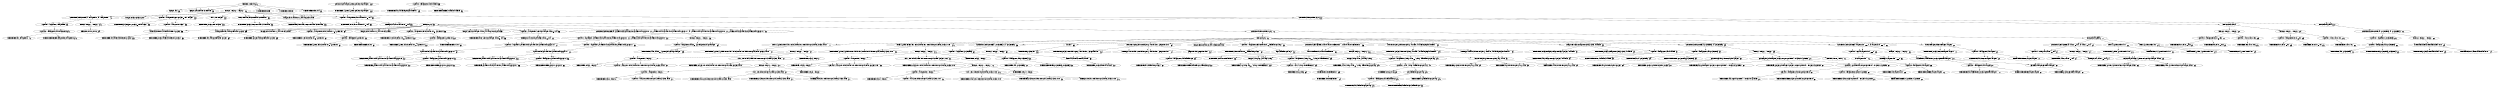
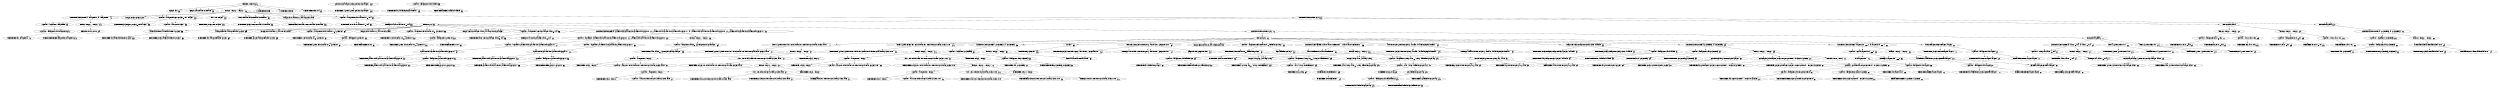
(1101, 65) -> none
